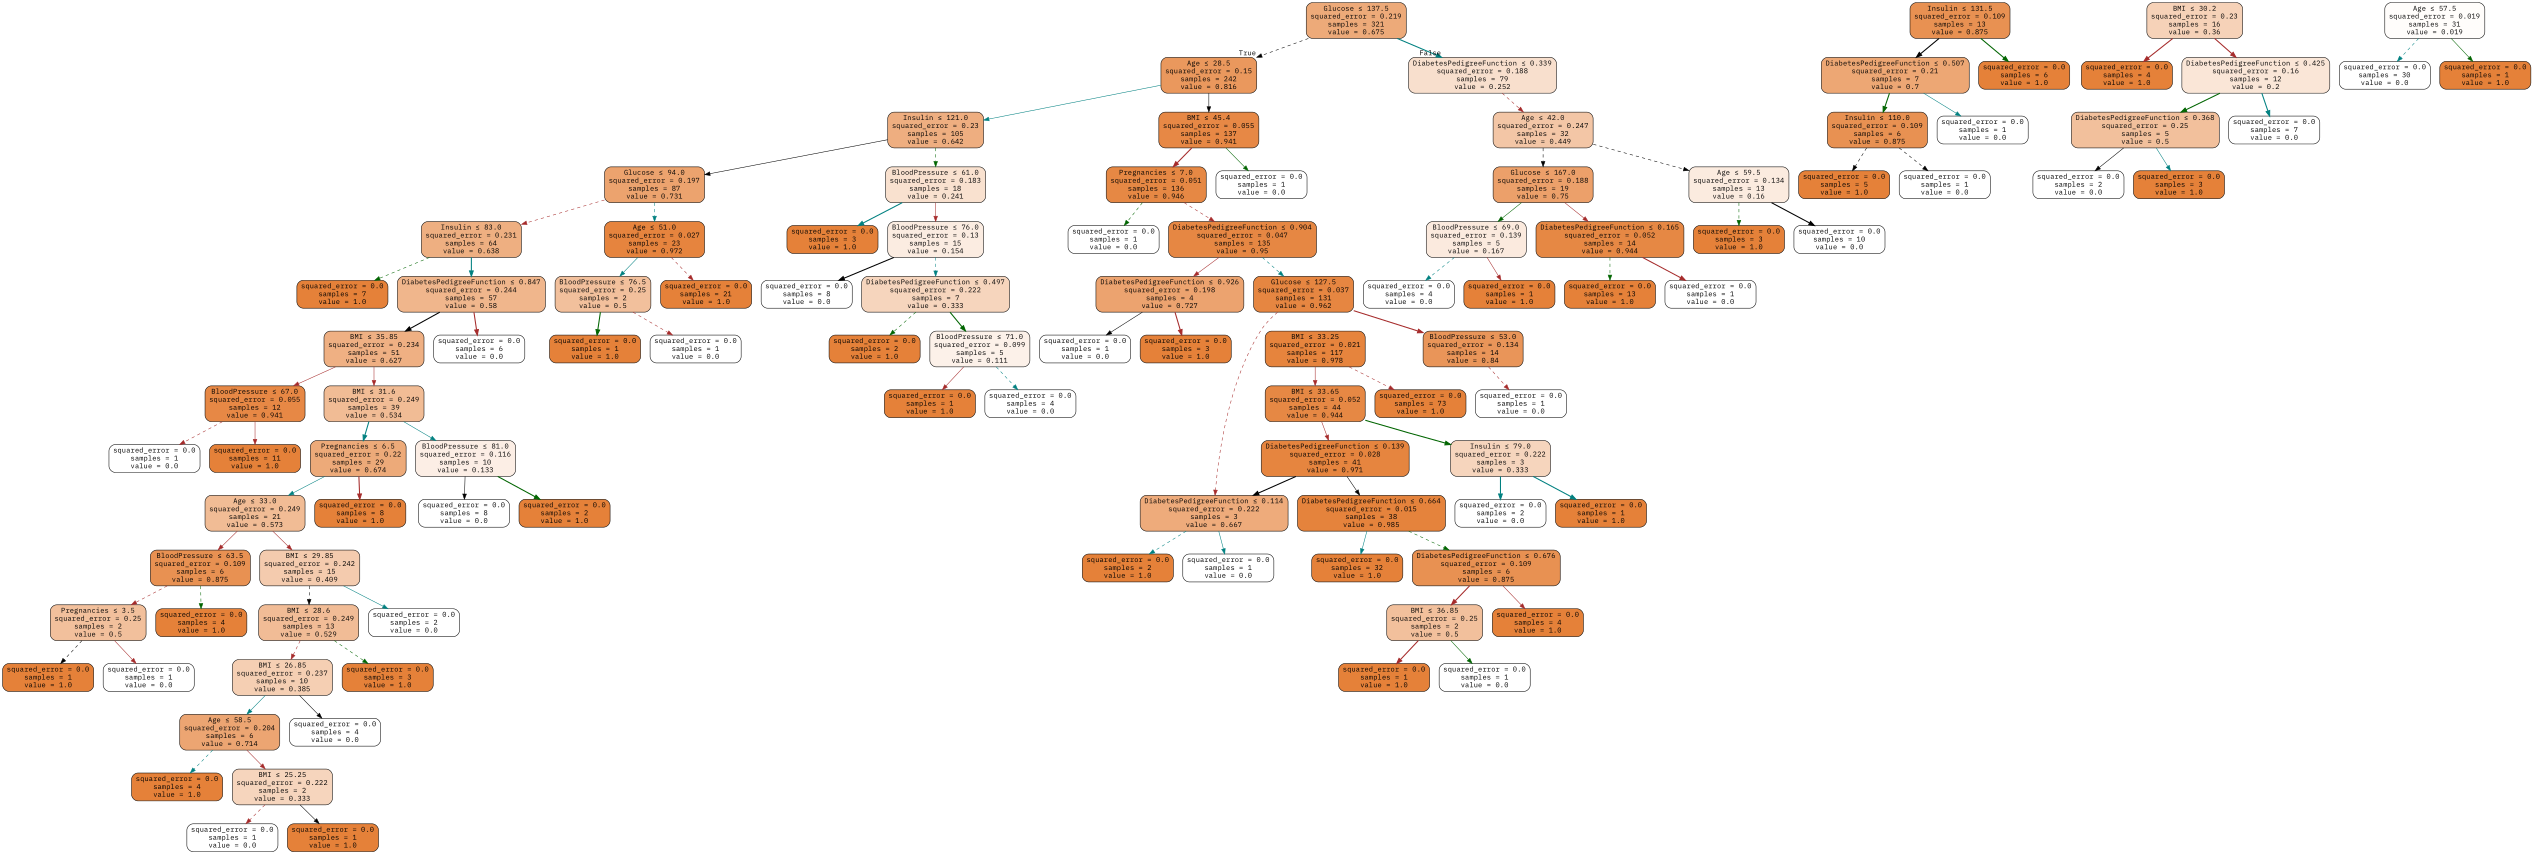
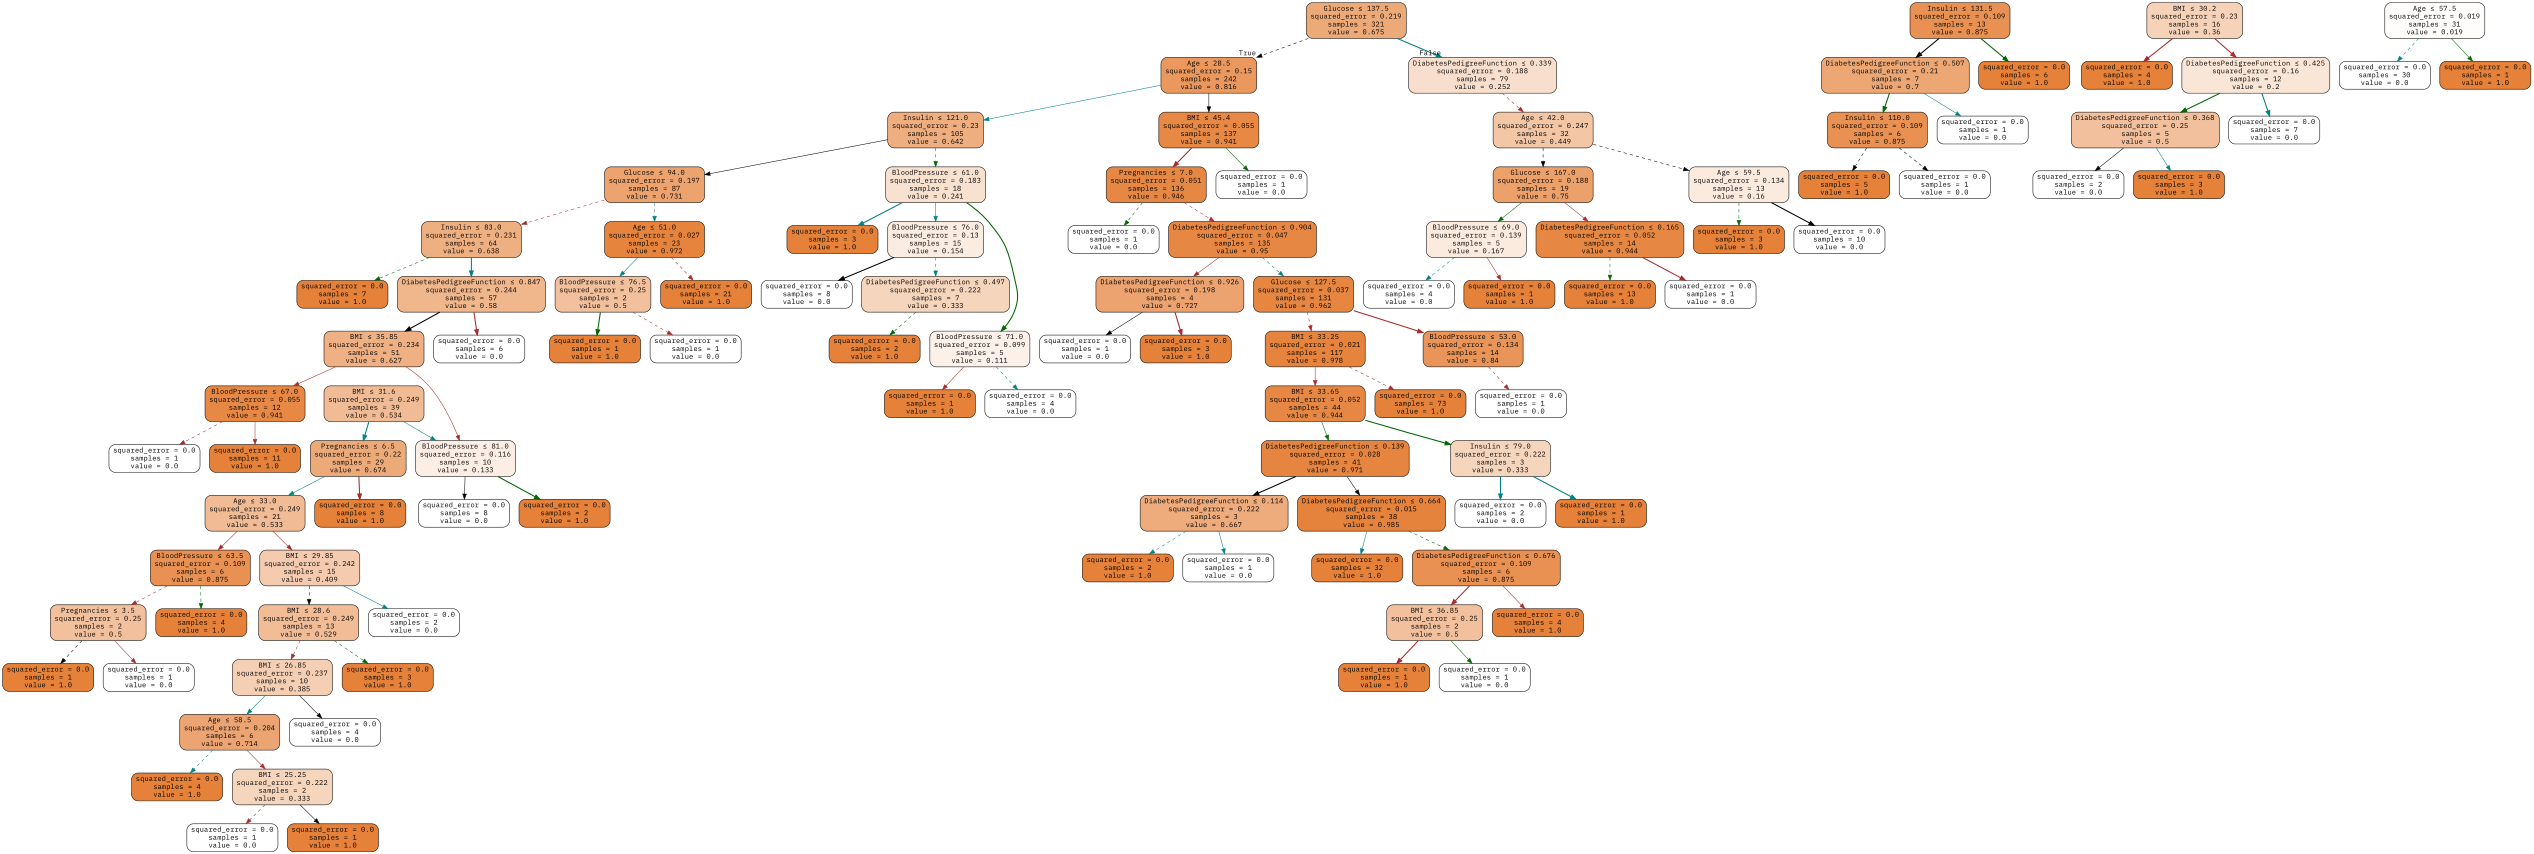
(936, 209) -> (936, 209)
(956, 319) -> (1010, 259)
(374, 374) -> (437, 397)
(1233, 396) -> (1309, 319)
(1324, 429) -> (1324, 429)
(255, 525) -> (255, 525)
